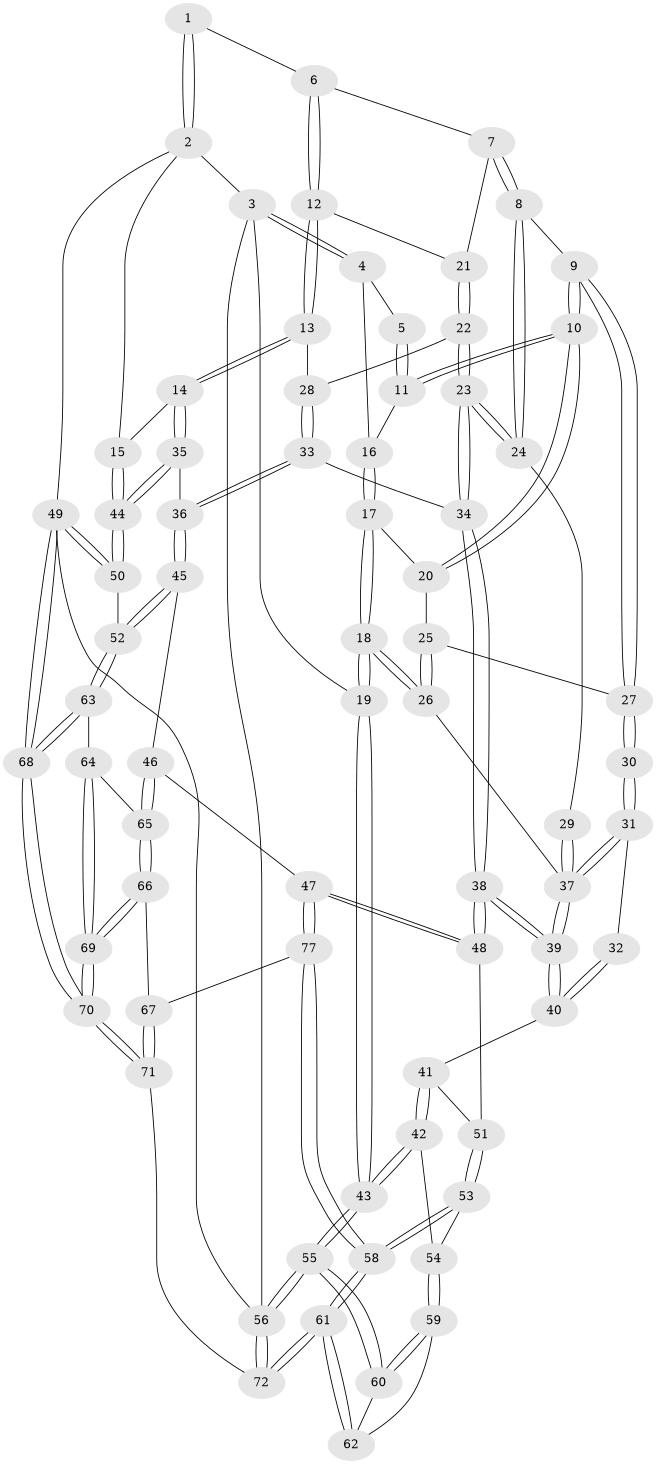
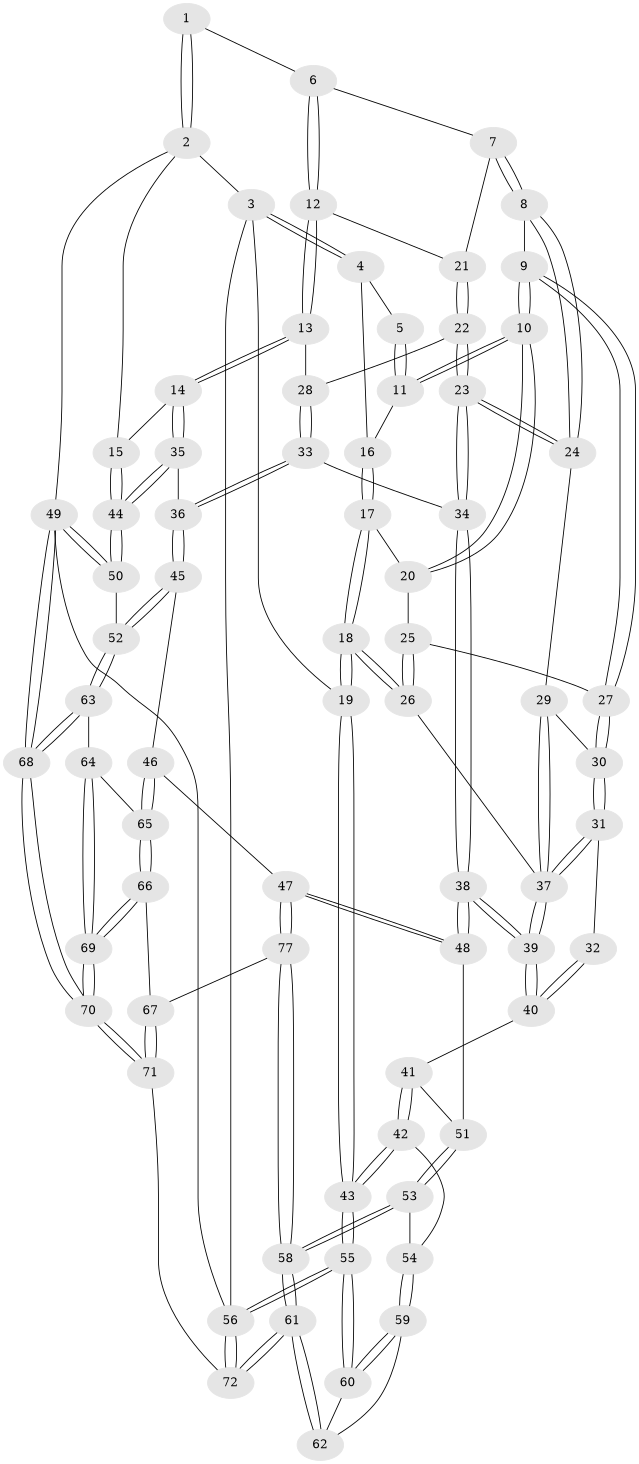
none -> (572, 732)
